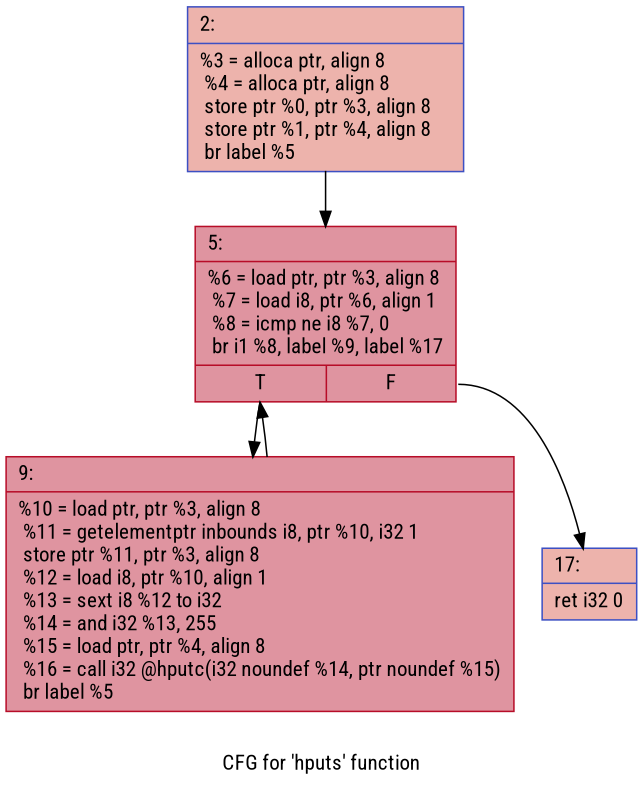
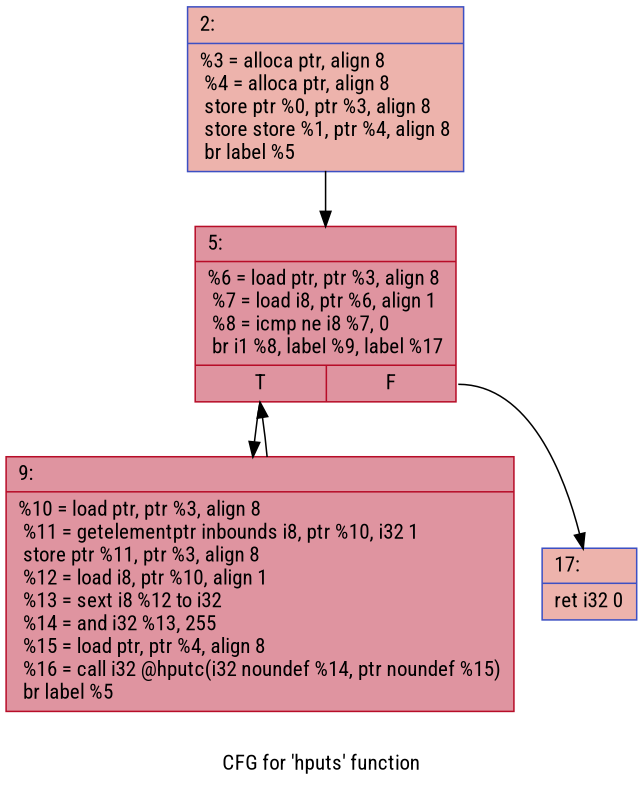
(316, 130) -> (326, 130)
